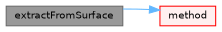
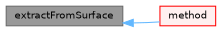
(136, 9) -> (147, 23)
